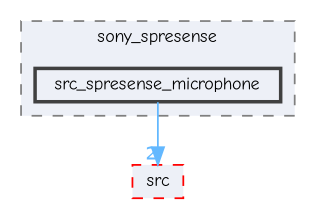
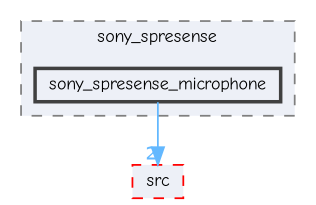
(158, 85) -> (158, 85)
